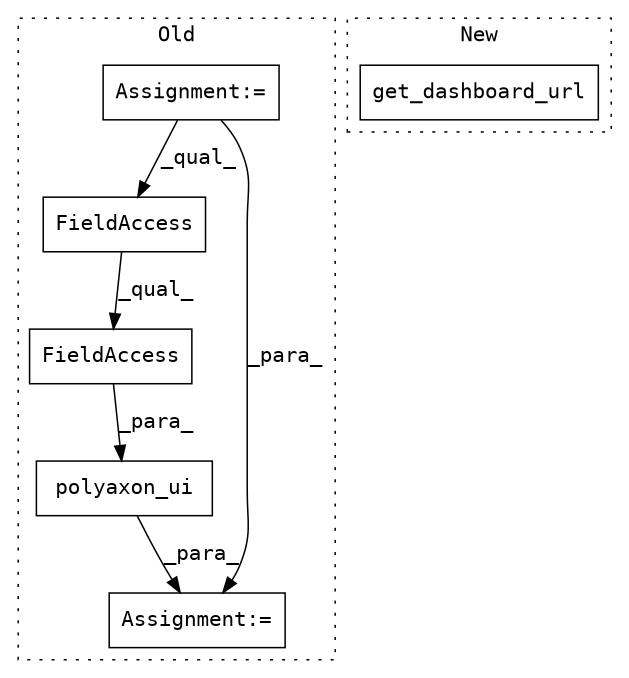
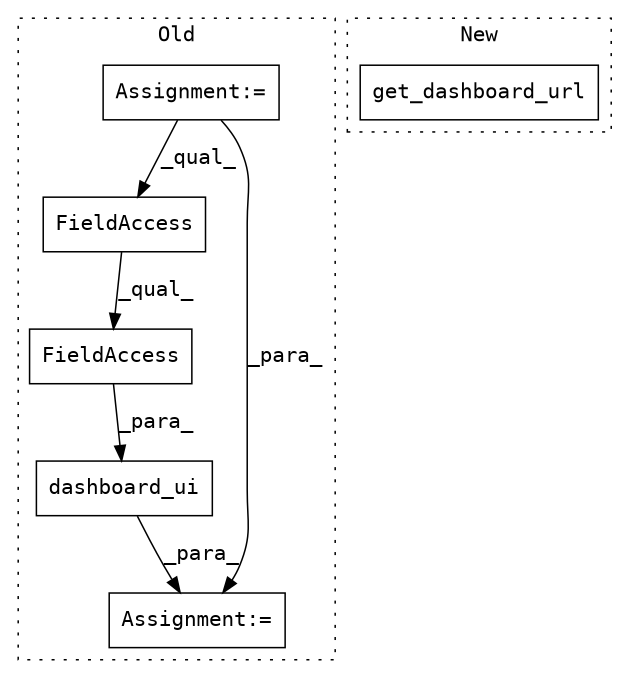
(124, 488) -> (124, 488)
